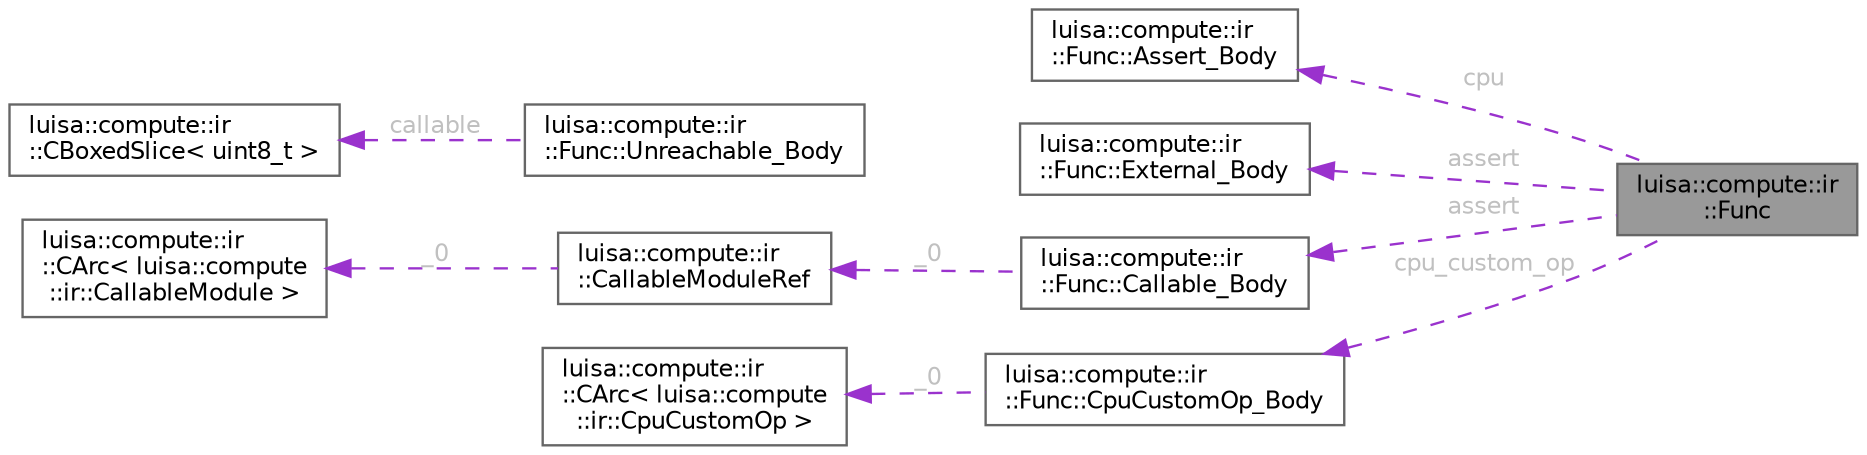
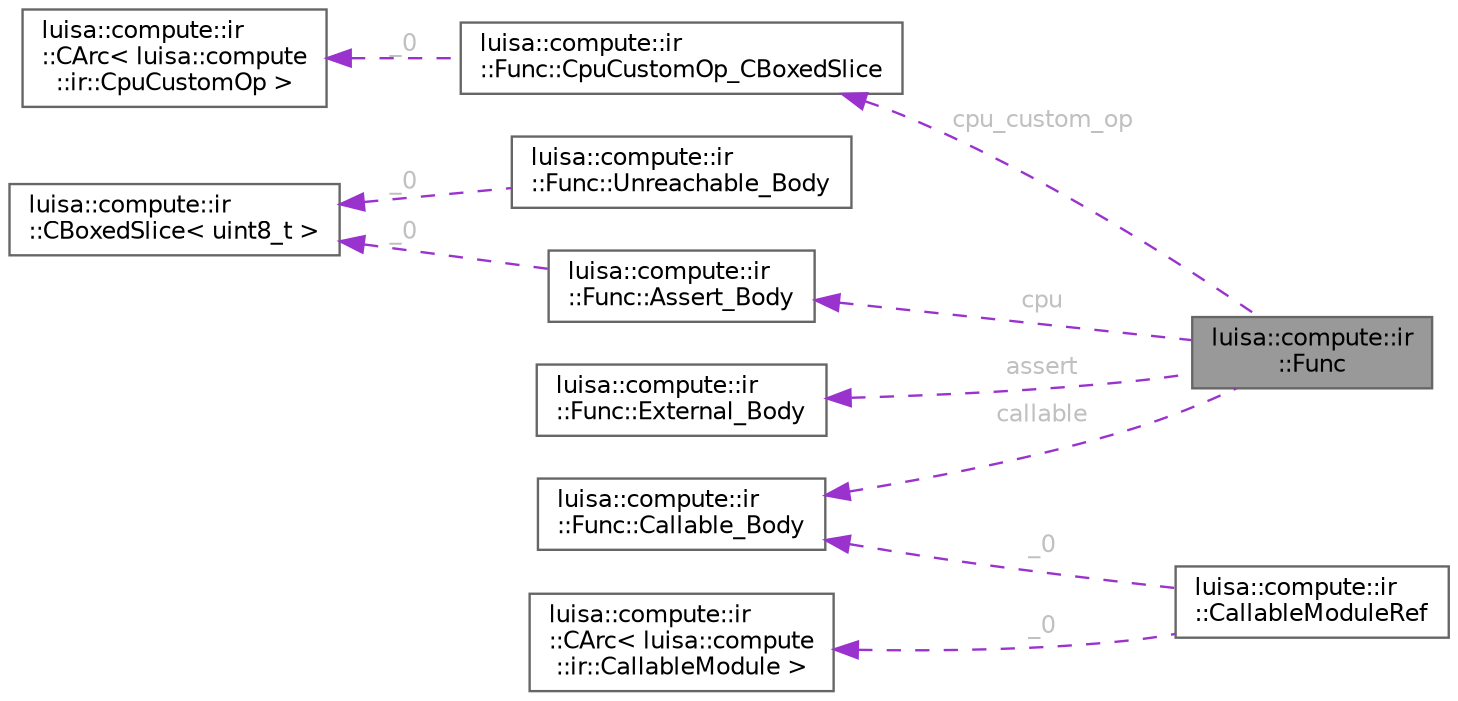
(432, 127) -> (400, 183)
(1481, 208) -> (1039, 416)
none -> (456, 257)
(938, 271) -> (1012, 568)
(1165, 390) -> (682, 58)
